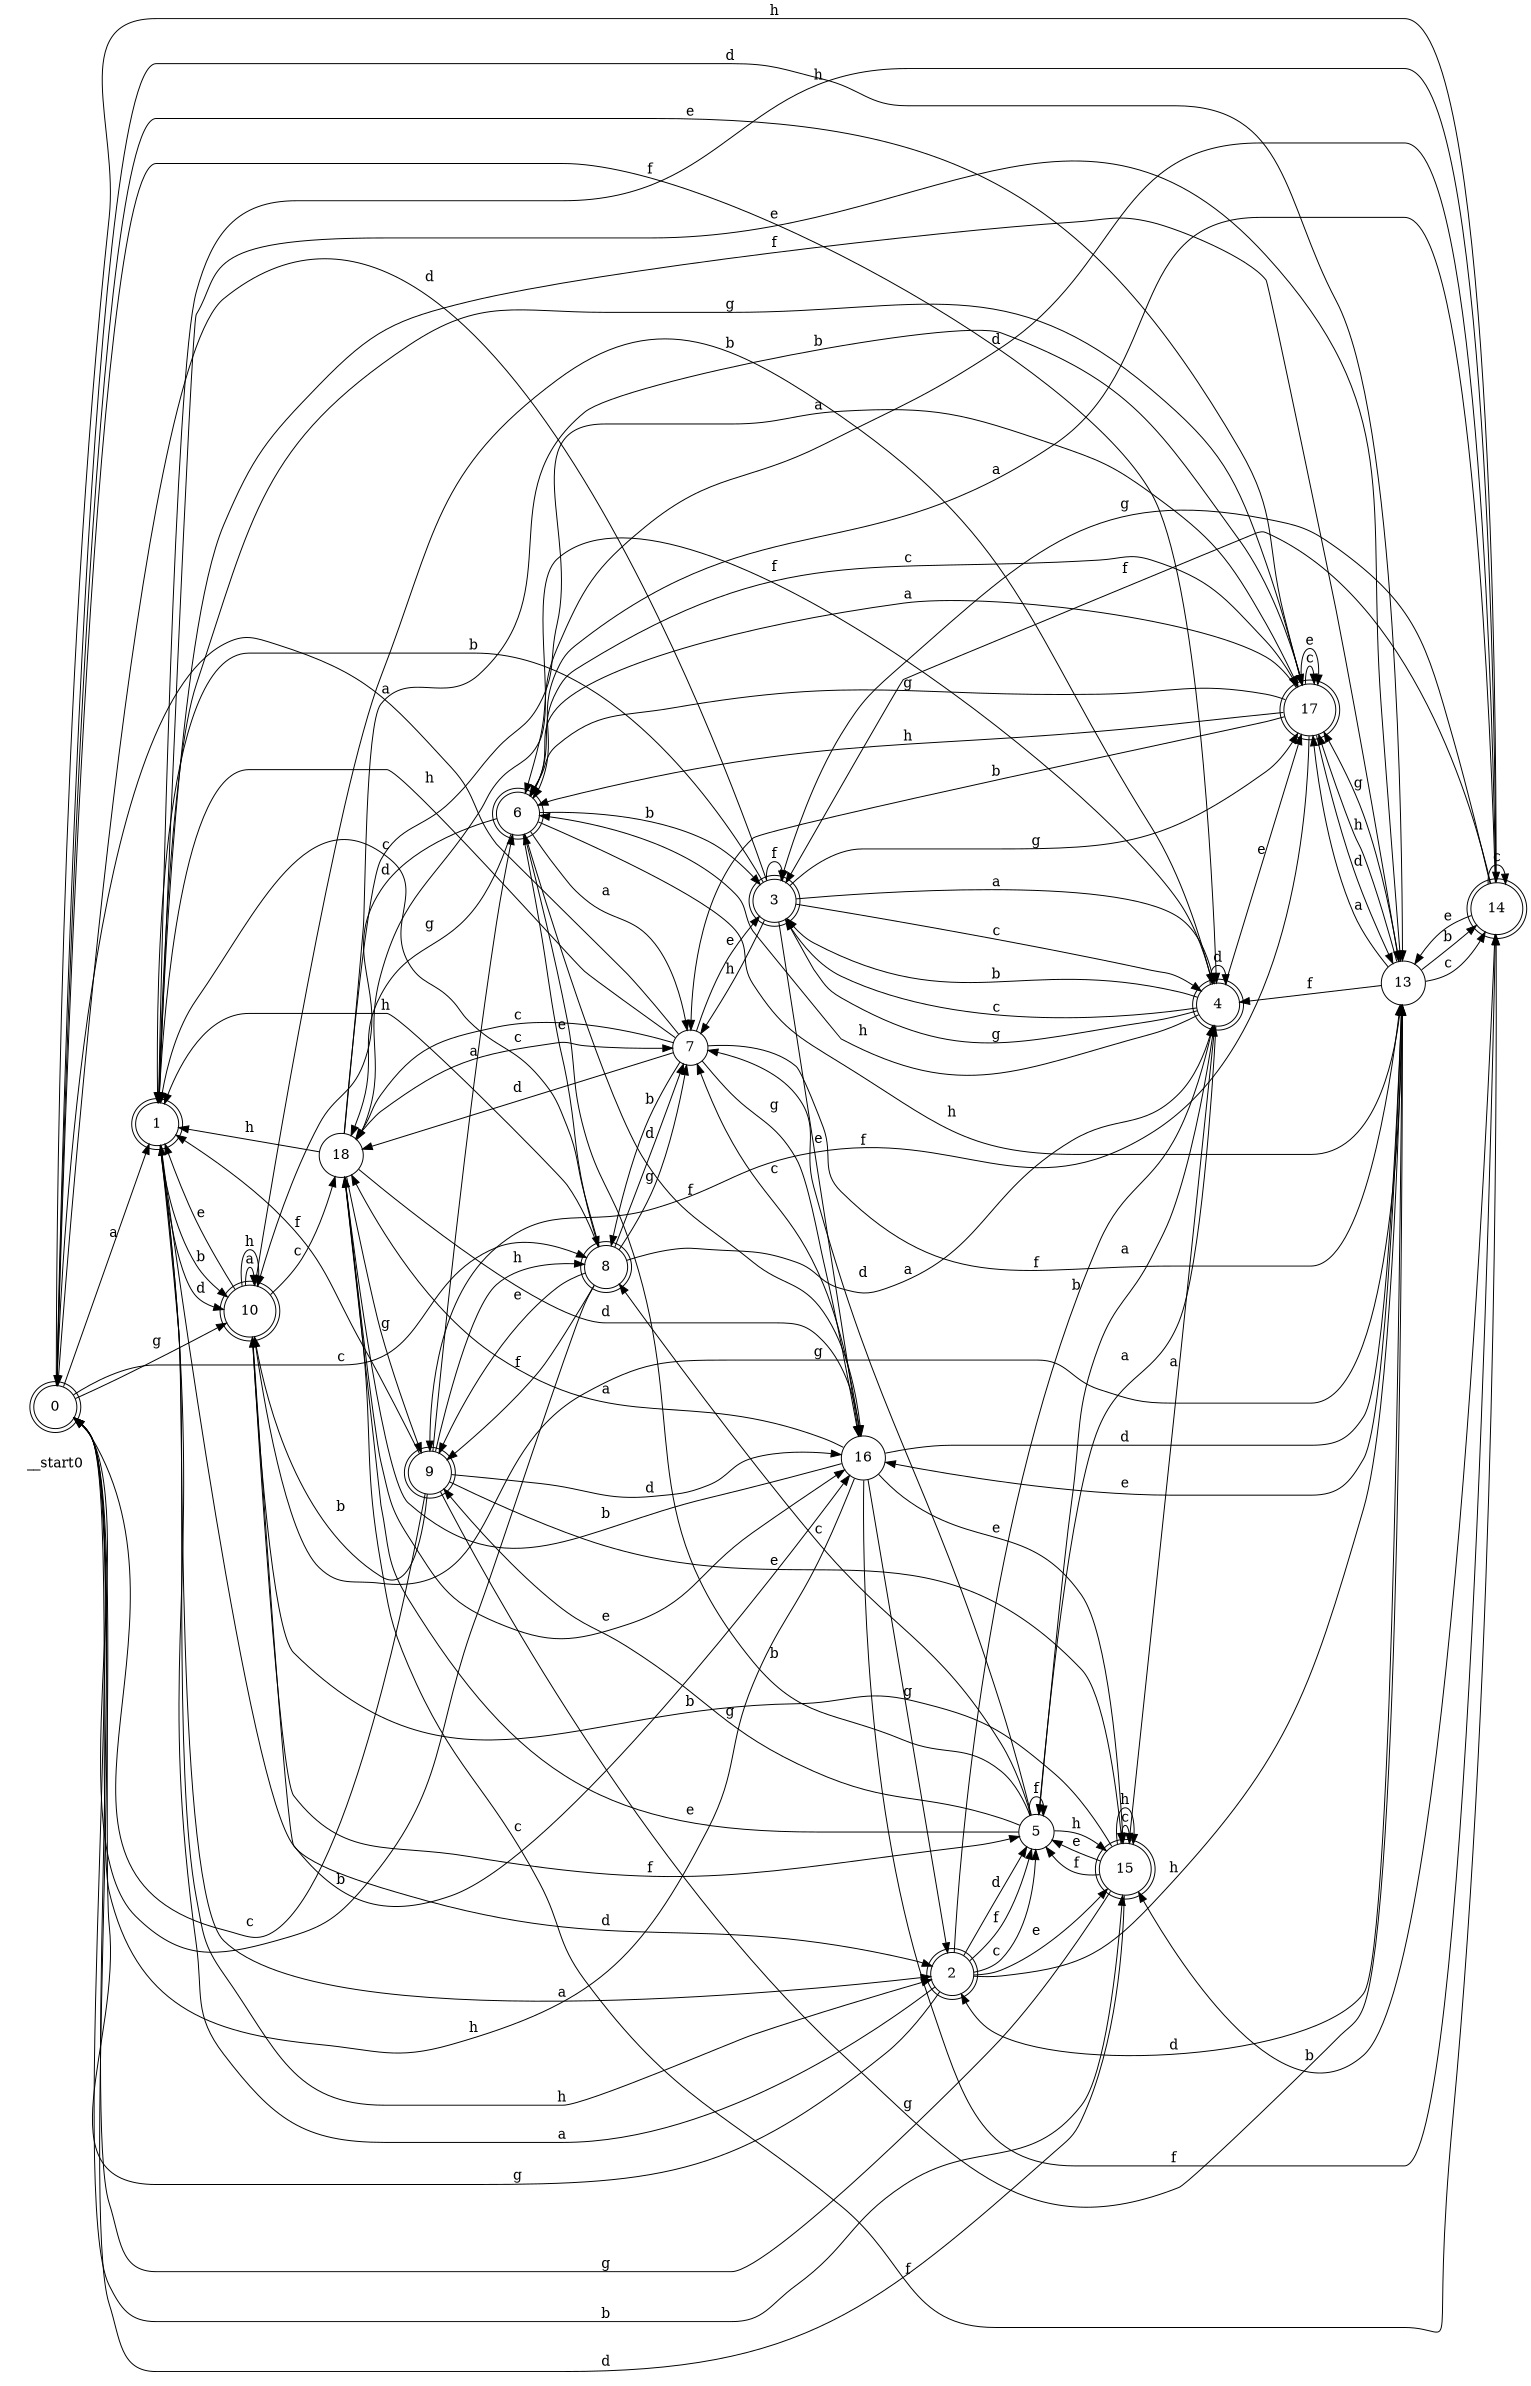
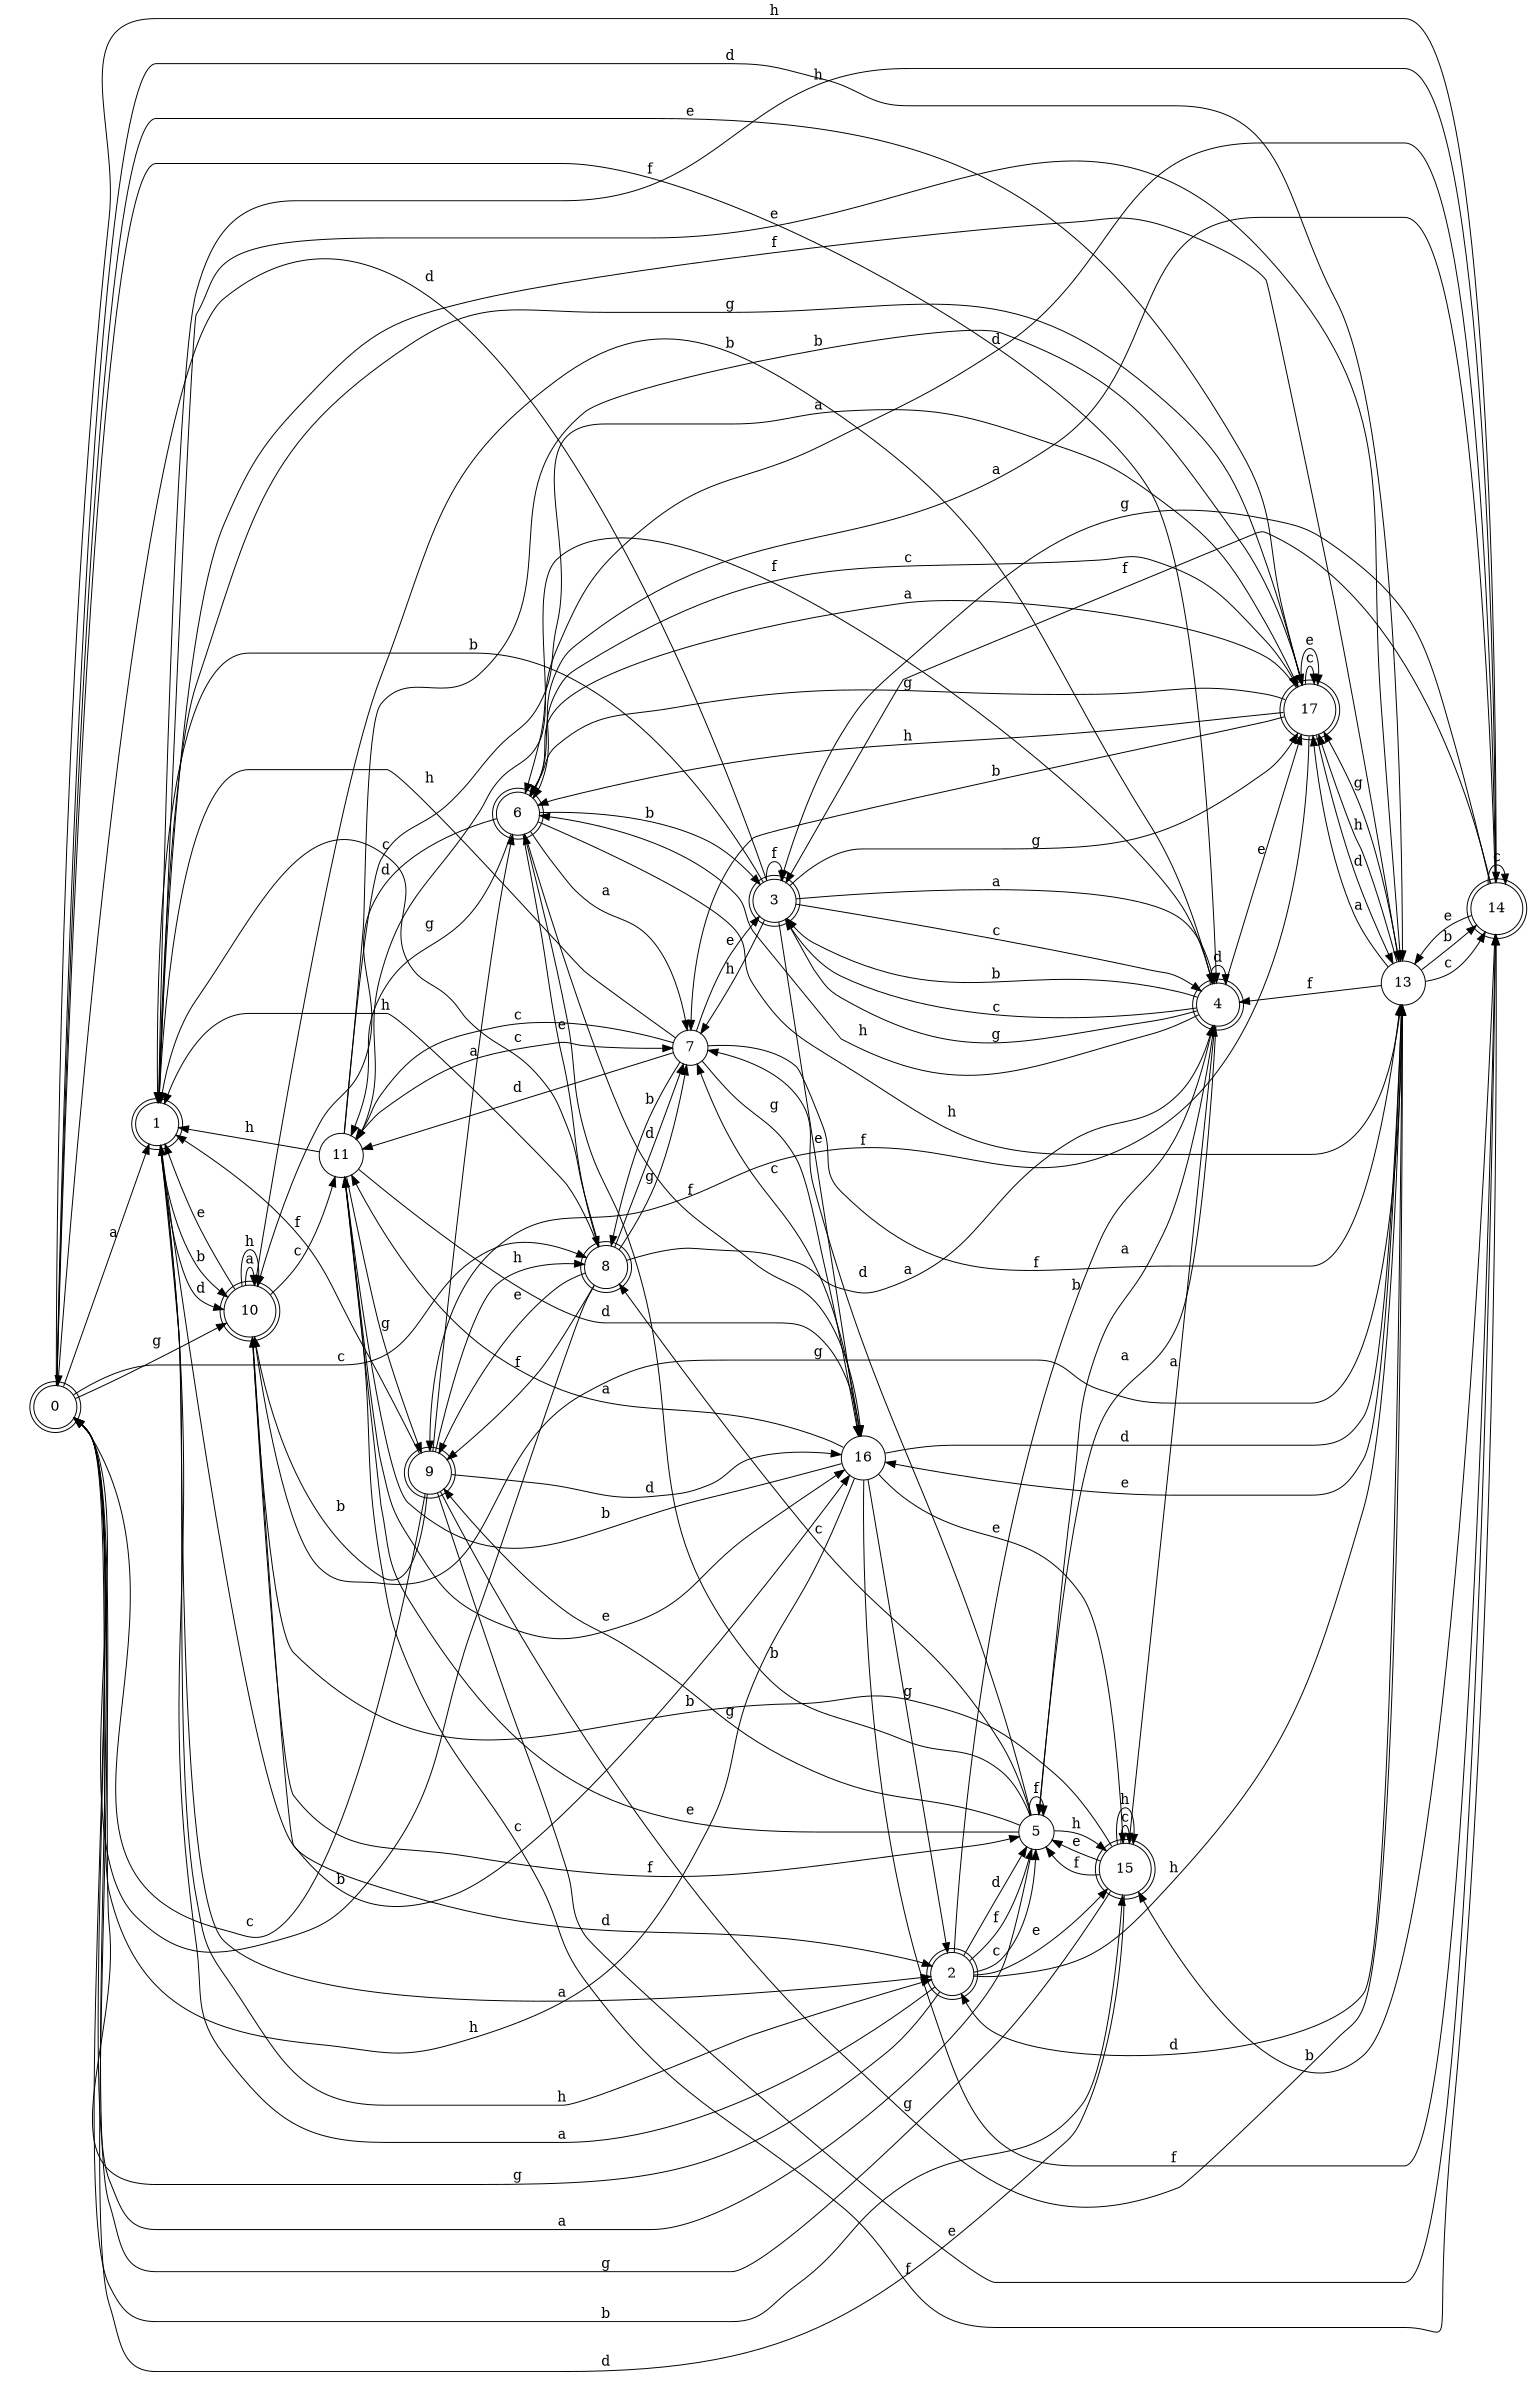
(162, 727) -> (272, 2230)
(341, 1155) -> (341, 1155)
(55, 1464) -> none
(857, 1571) -> (1370, 2282)
